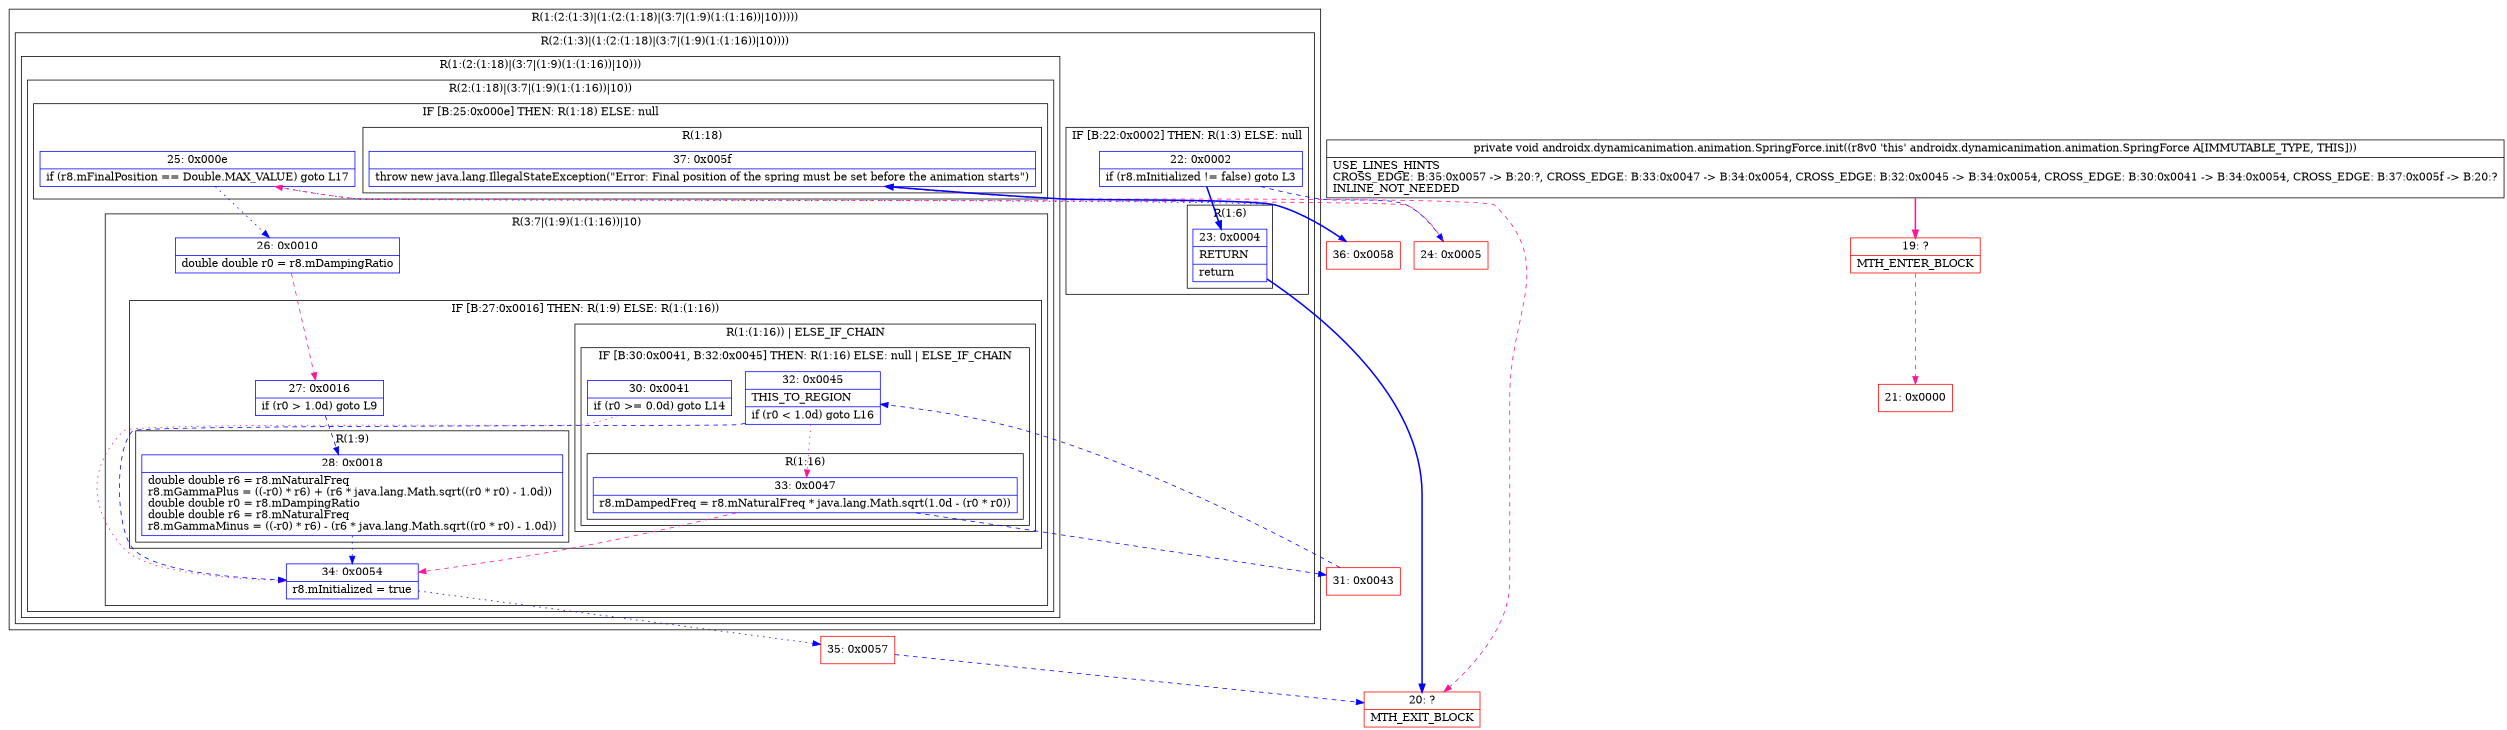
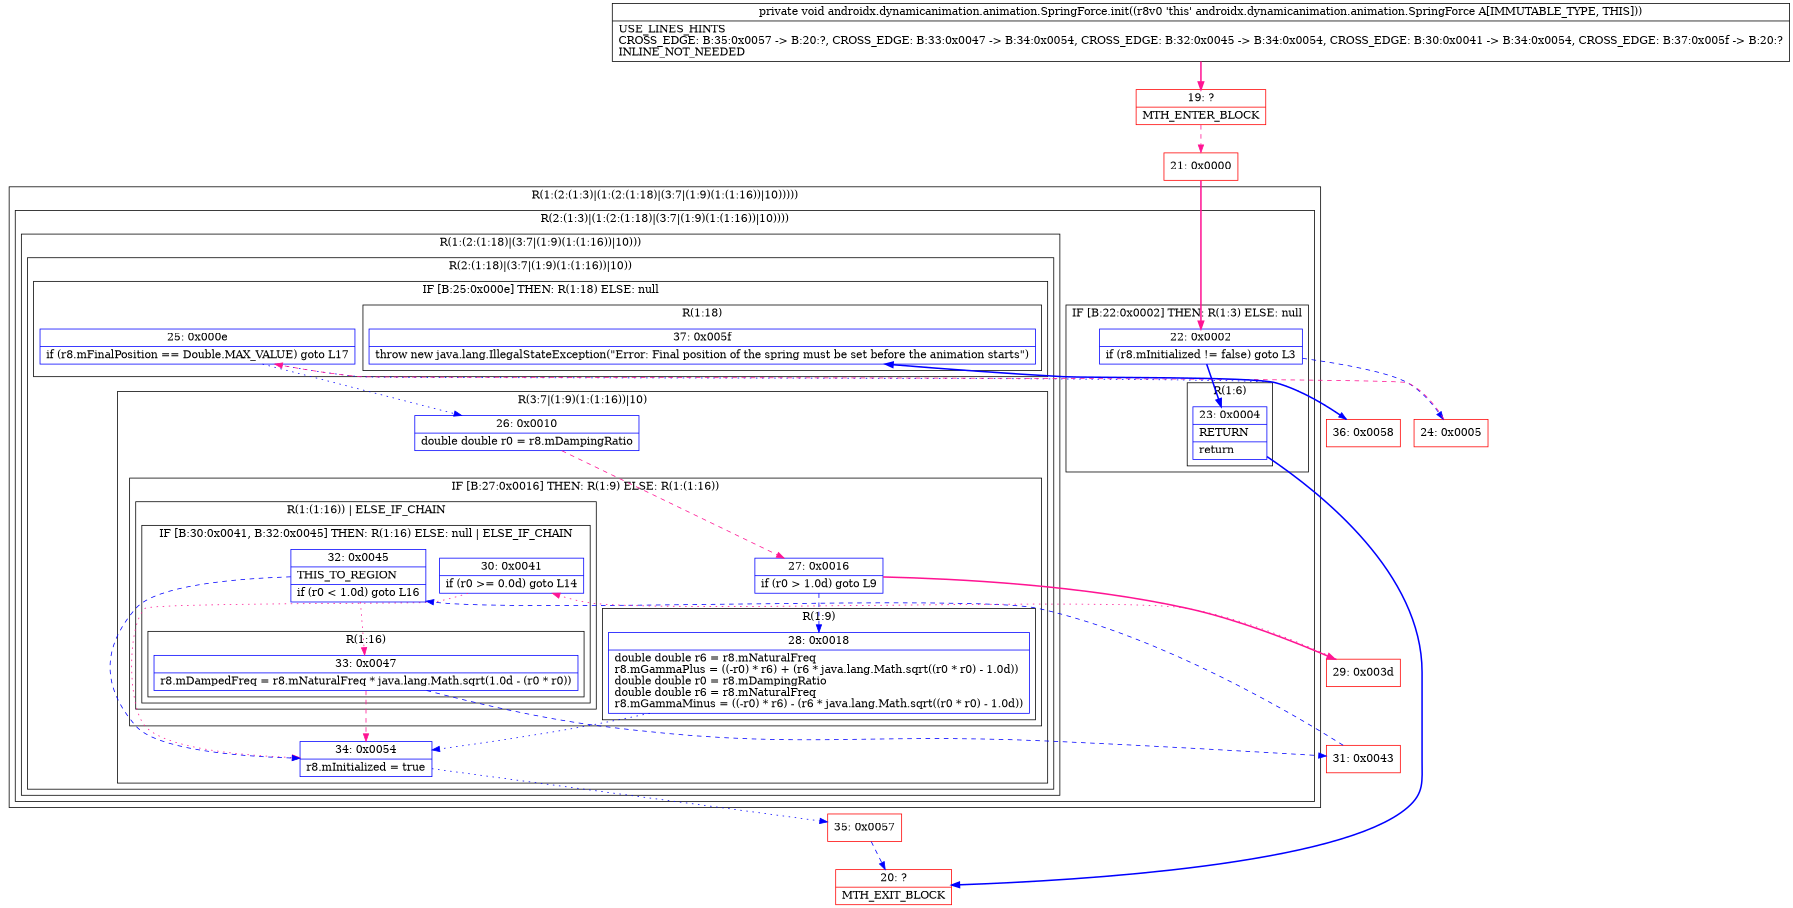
(1443, 201) -> none
none -> (1201, 251)
none -> (1363, 673)
